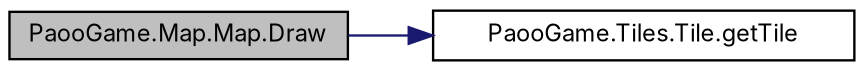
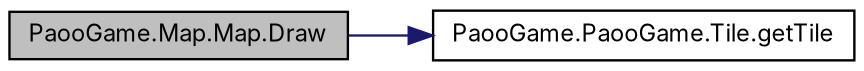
(644, 36) -> (644, 36)
